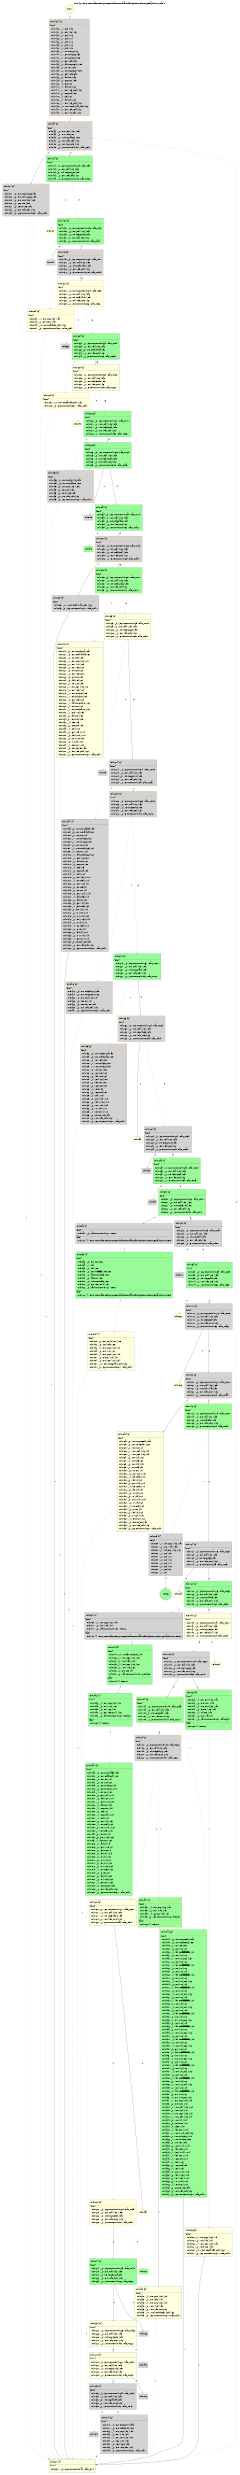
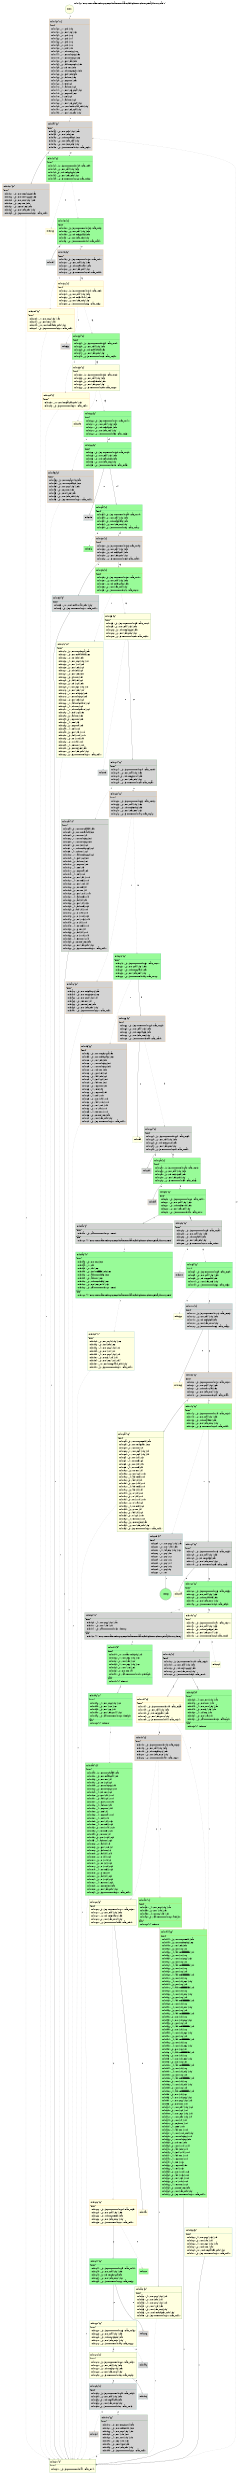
(160, 1710) -> (160, 1710)
